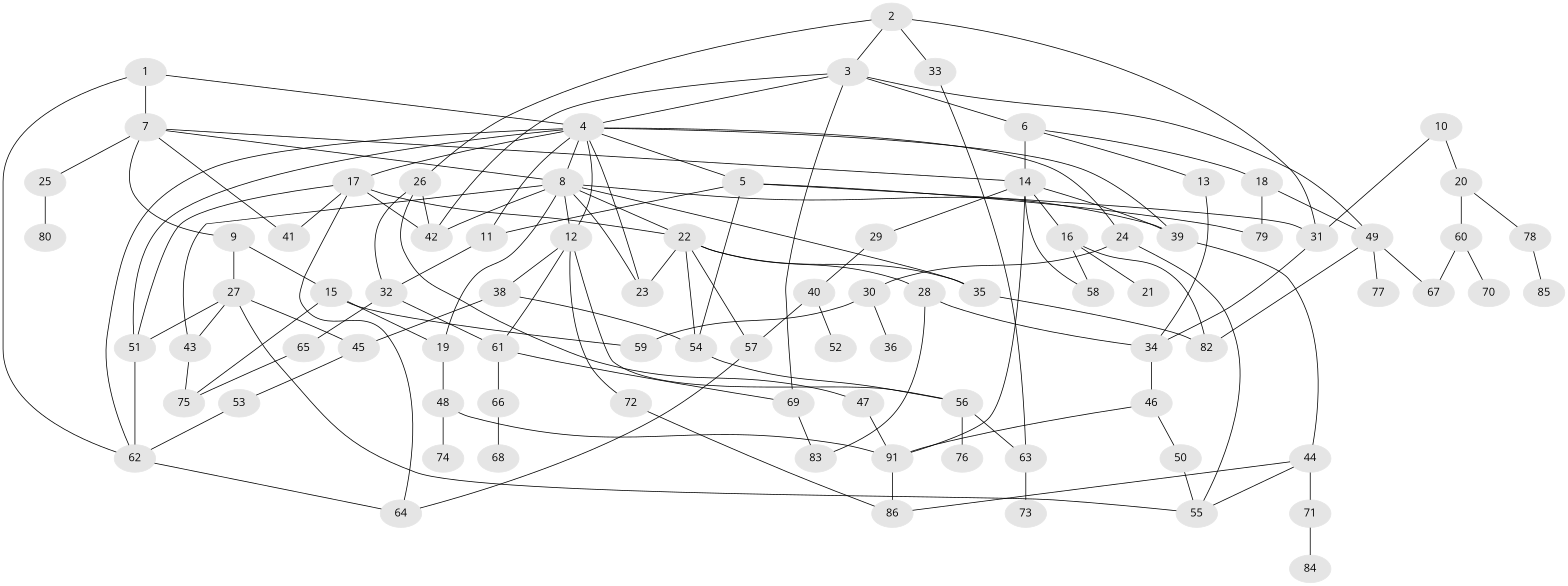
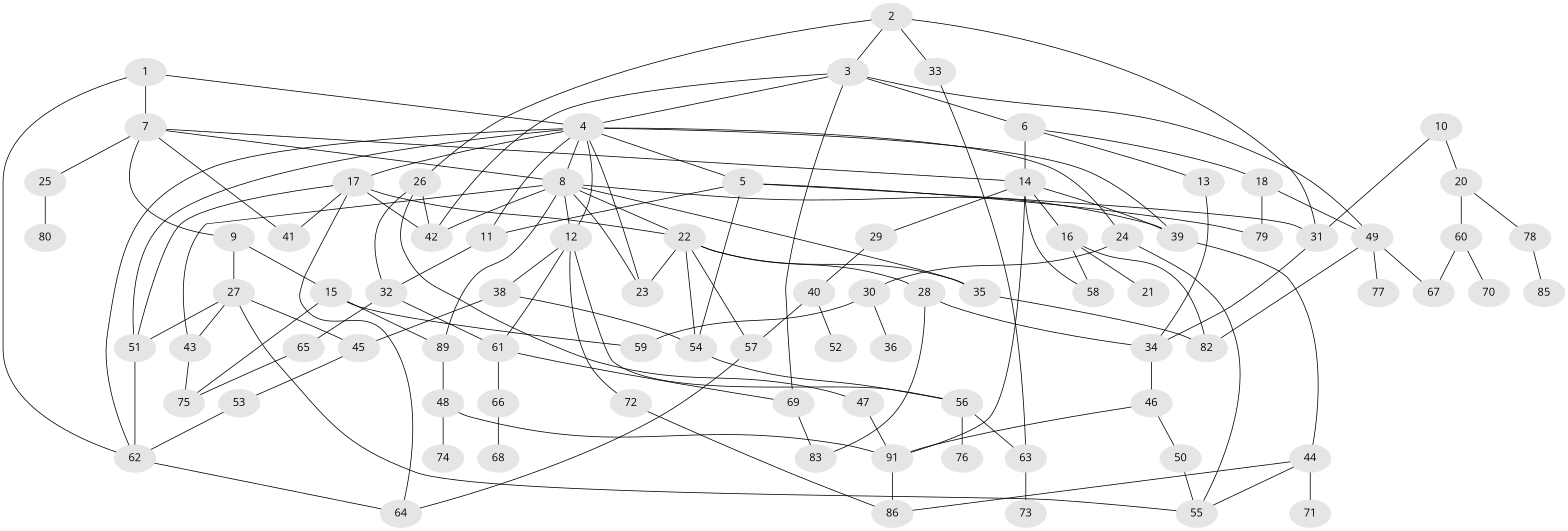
(443, 348) -> (443, 348)
(1310, 569) -> none
